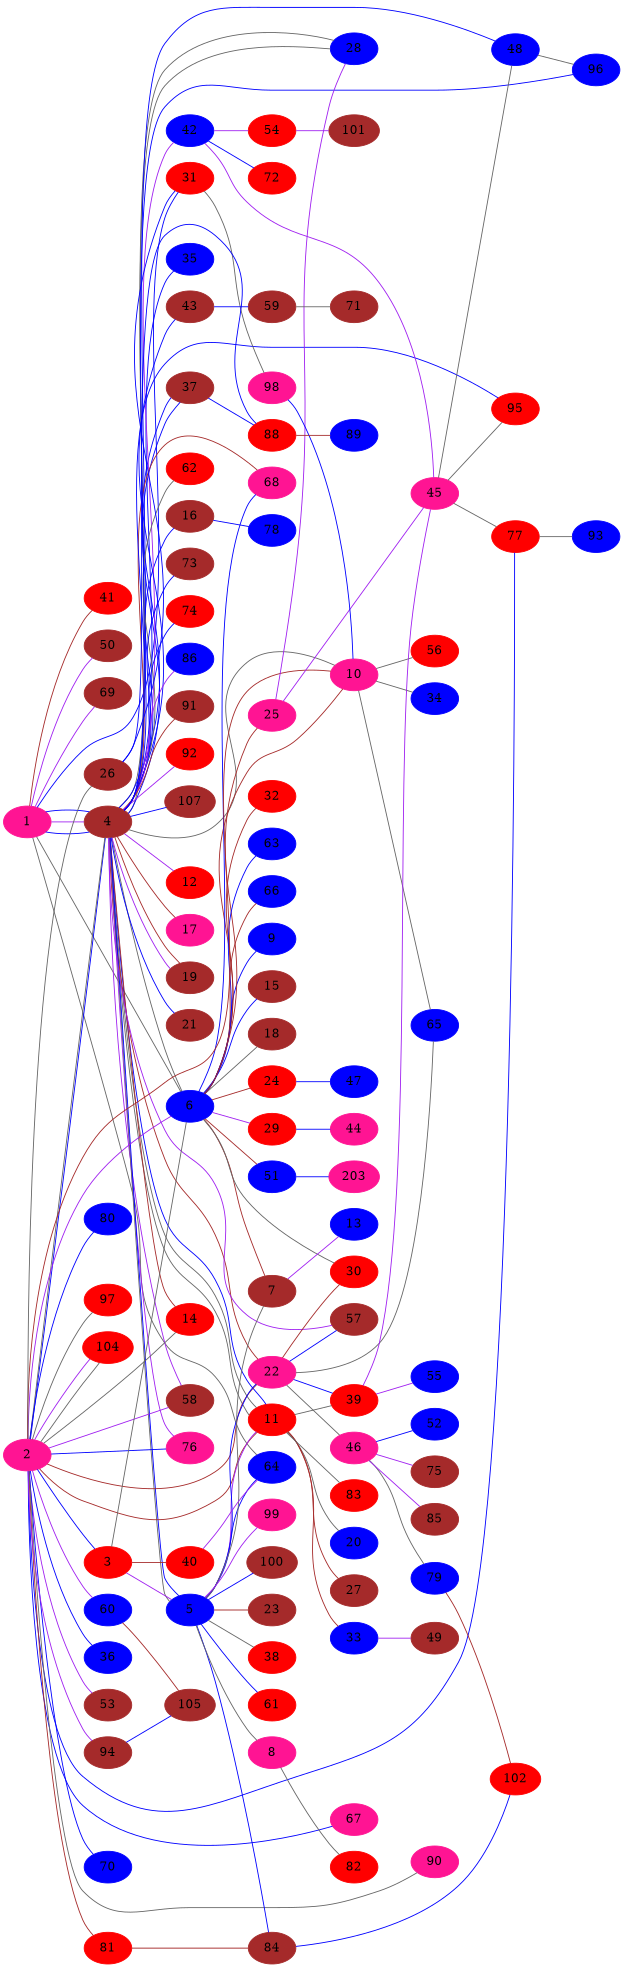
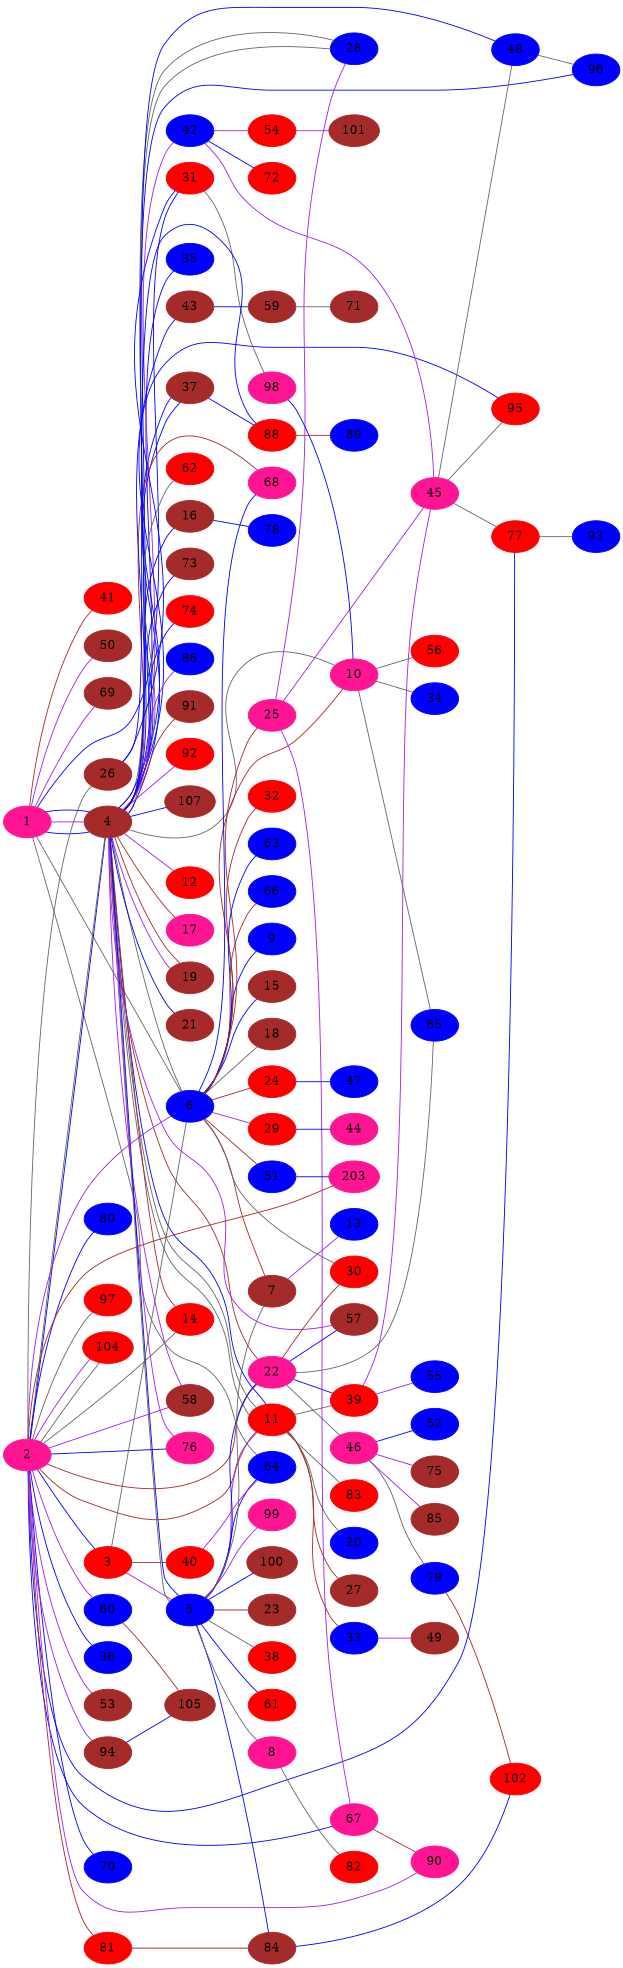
(194, 1067) -> (122, 1253)
none -> (322, 1266)
none -> (395, 1841)
(75, 1873) -> (75, 1873)
